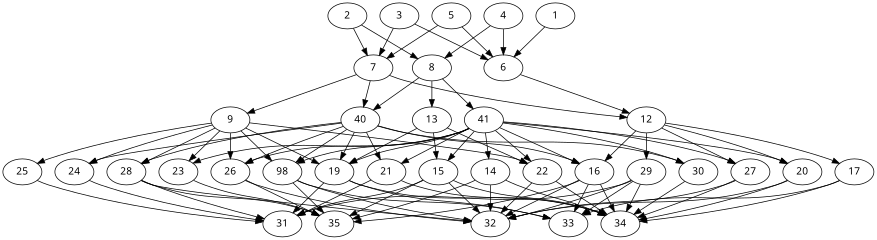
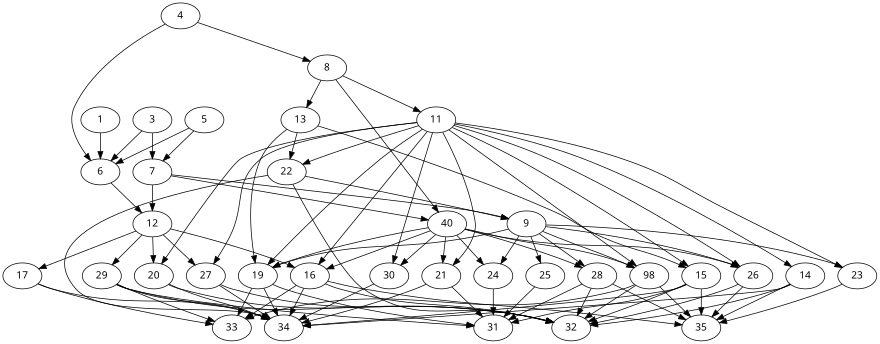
(347, 16) -> none
(484, 120) -> (436, 120)
(385, 139) -> (403, 196)
